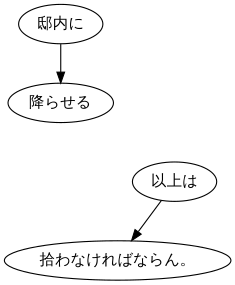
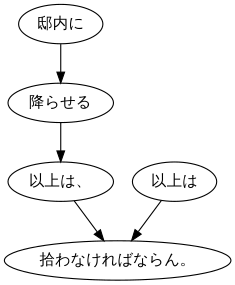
none -> (61, 182)
